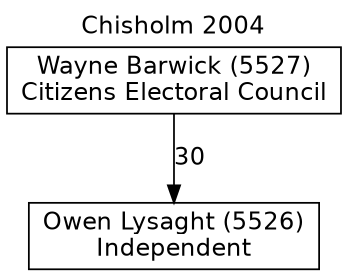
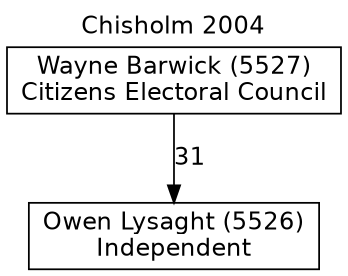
(191, 158) -> (191, 158)
